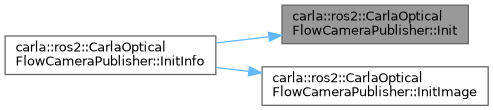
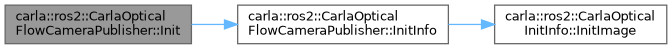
(242, 40) -> (208, 24)
(375, 86) -> (581, 24)
